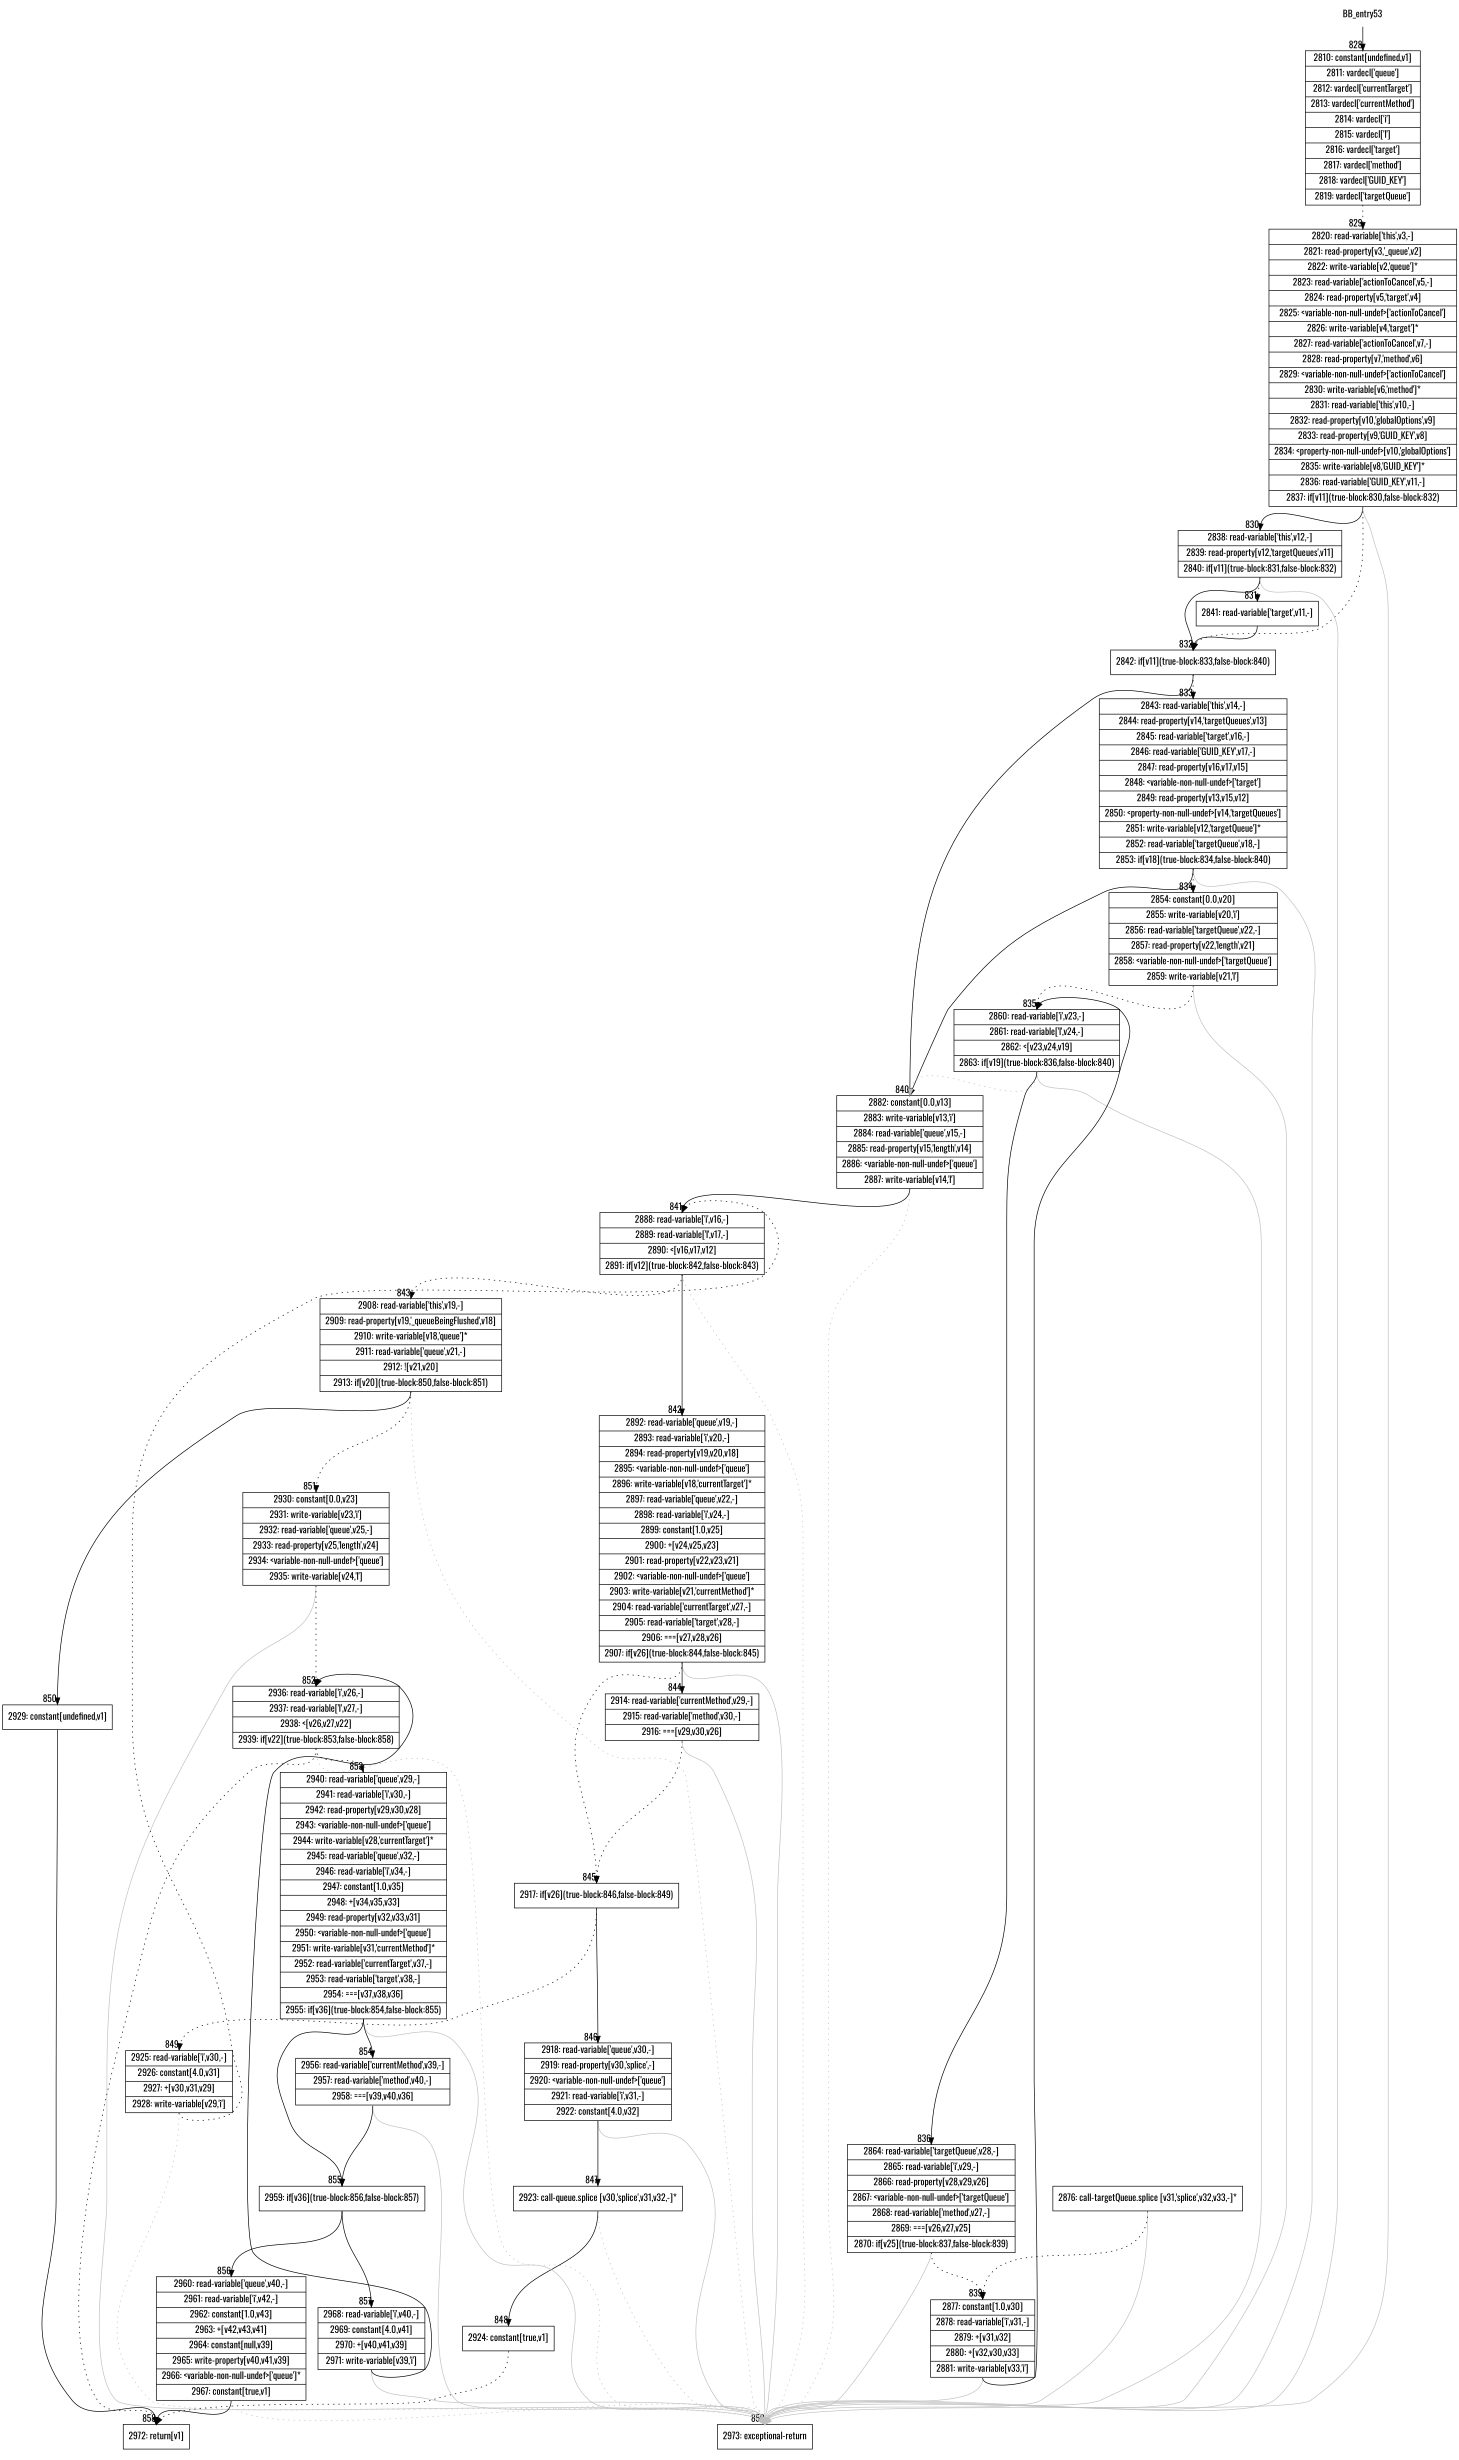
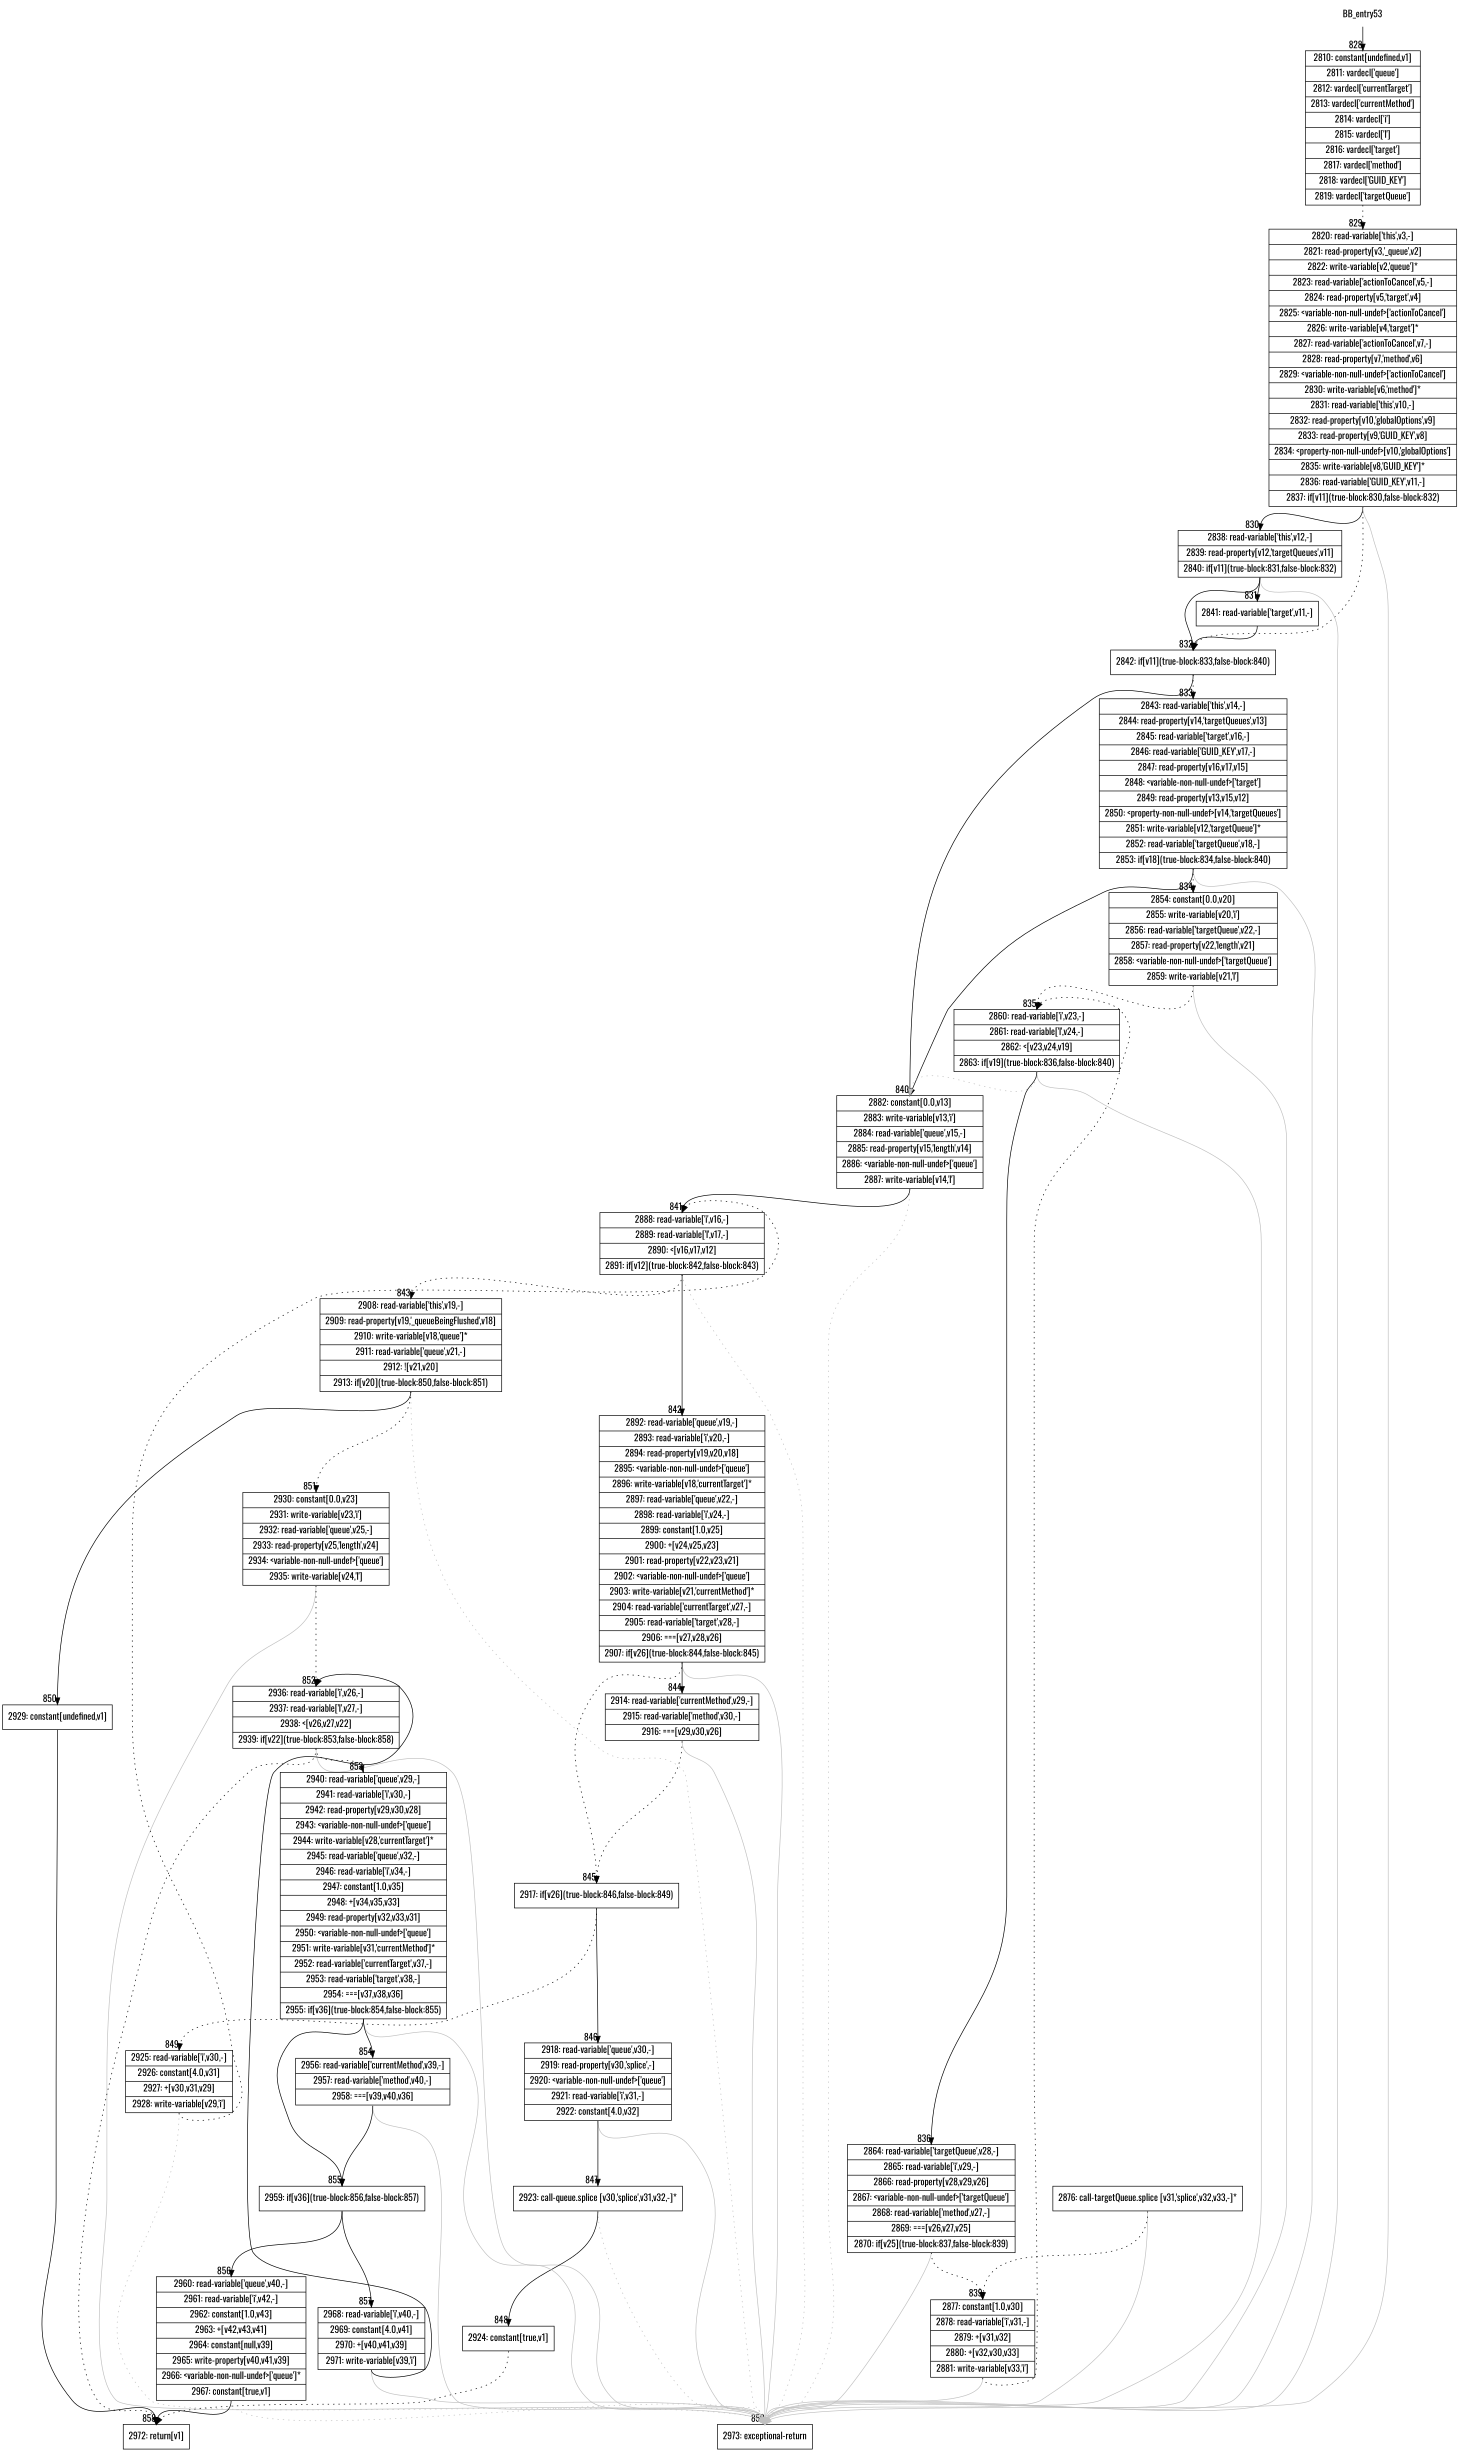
(1259, 586) -> (1259, 586)
(1034, 1666) -> (1034, 1666)
(486, 2118) -> (486, 2118)
